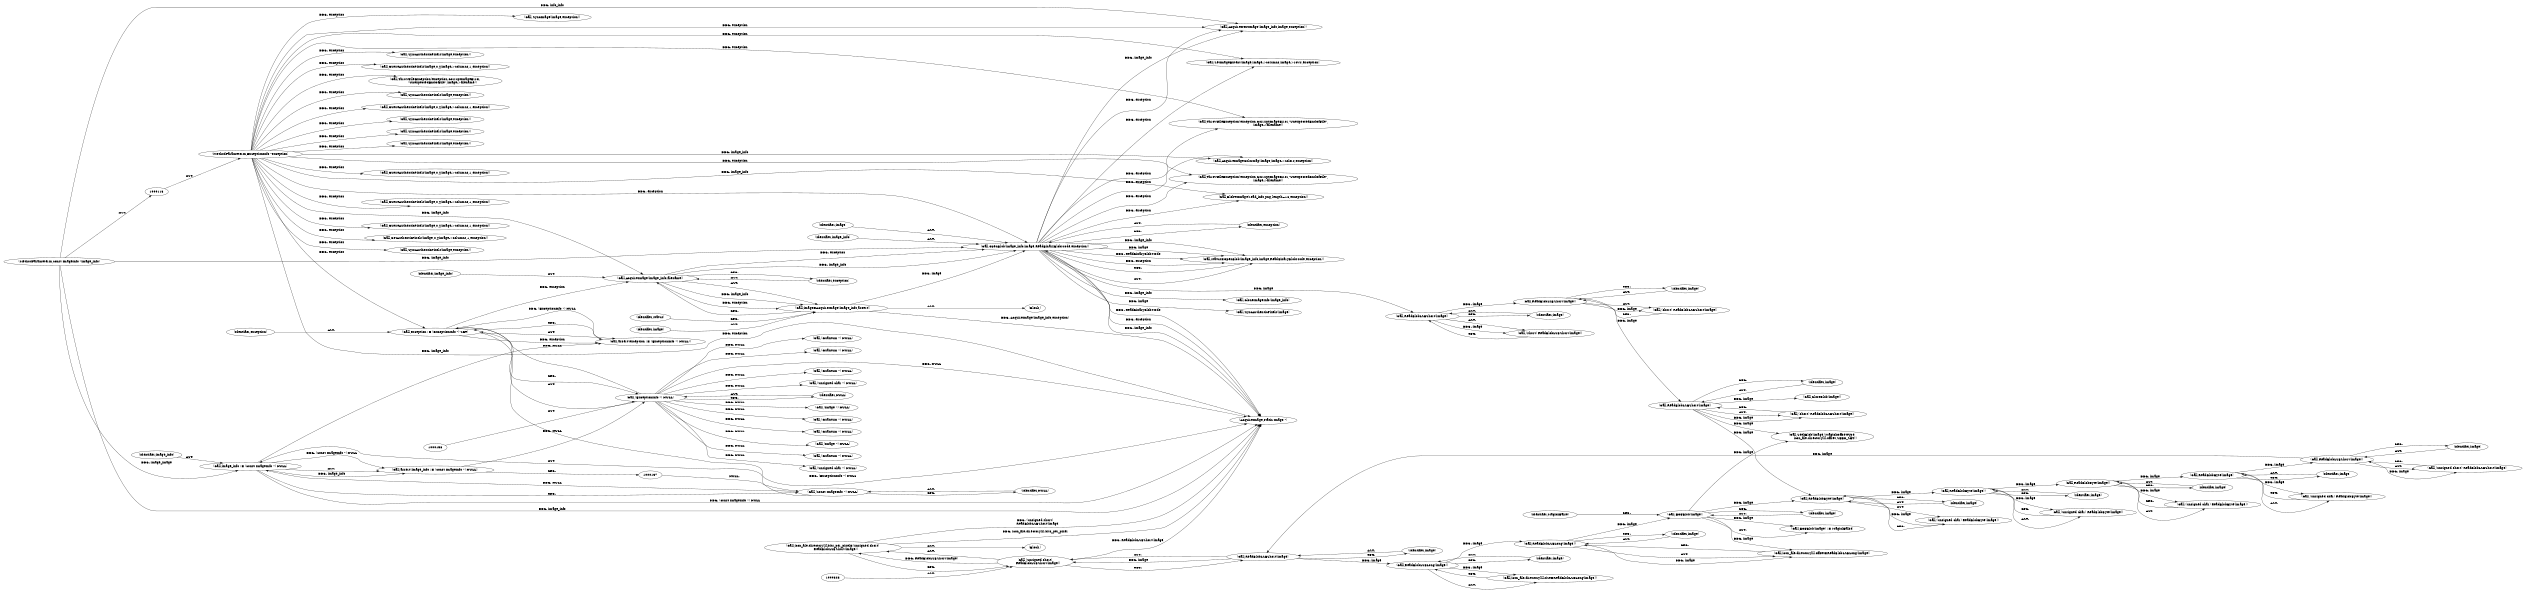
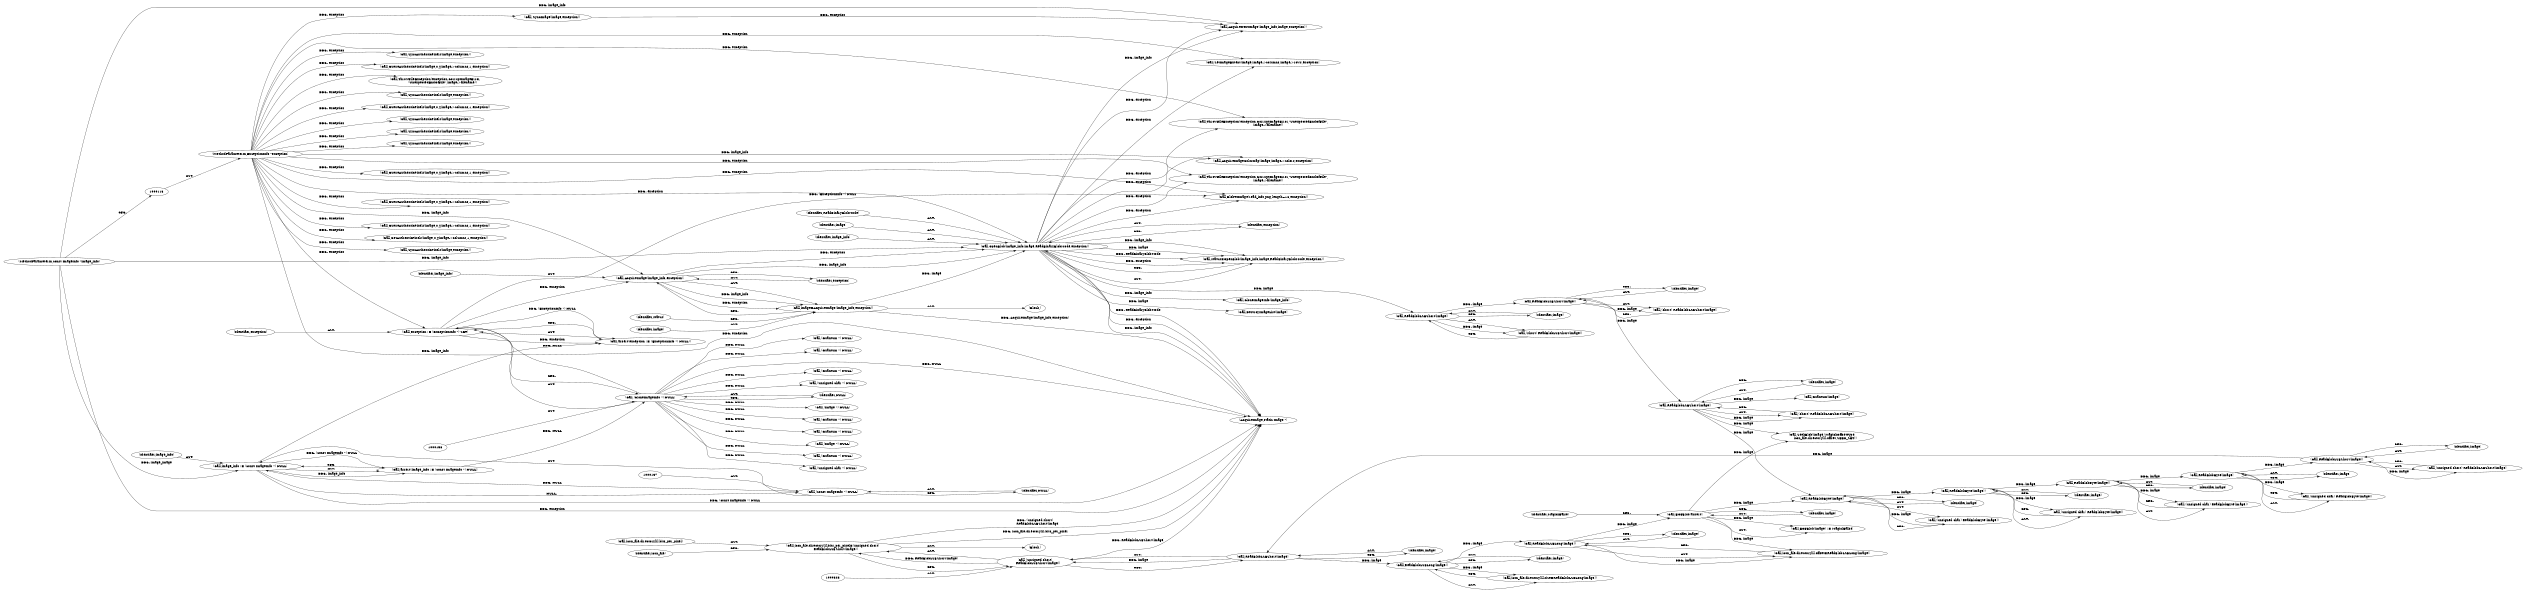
(552, 6) -> (552, 6)
(689, 27) -> (906, 17)
(735, 172) -> (735, 172)
(123, 213) -> (123, 213)
none -> (833, 213)
(650, 278) -> (650, 278)
(833, 308) -> (833, 308)
(1263, 313) -> (1263, 313)
(1822, 397) -> (1822, 397)
(650, 398) -> (650, 398)
(561, 474) -> (344, 467)
(735, 476) -> (735, 476)
(824, 485) -> (809, 201)
(552, 494) -> (552, 494)
(552, 509) -> (552, 509)
(1685, 515) -> (1685, 515)
none -> (650, 542)
none -> (650, 554)
